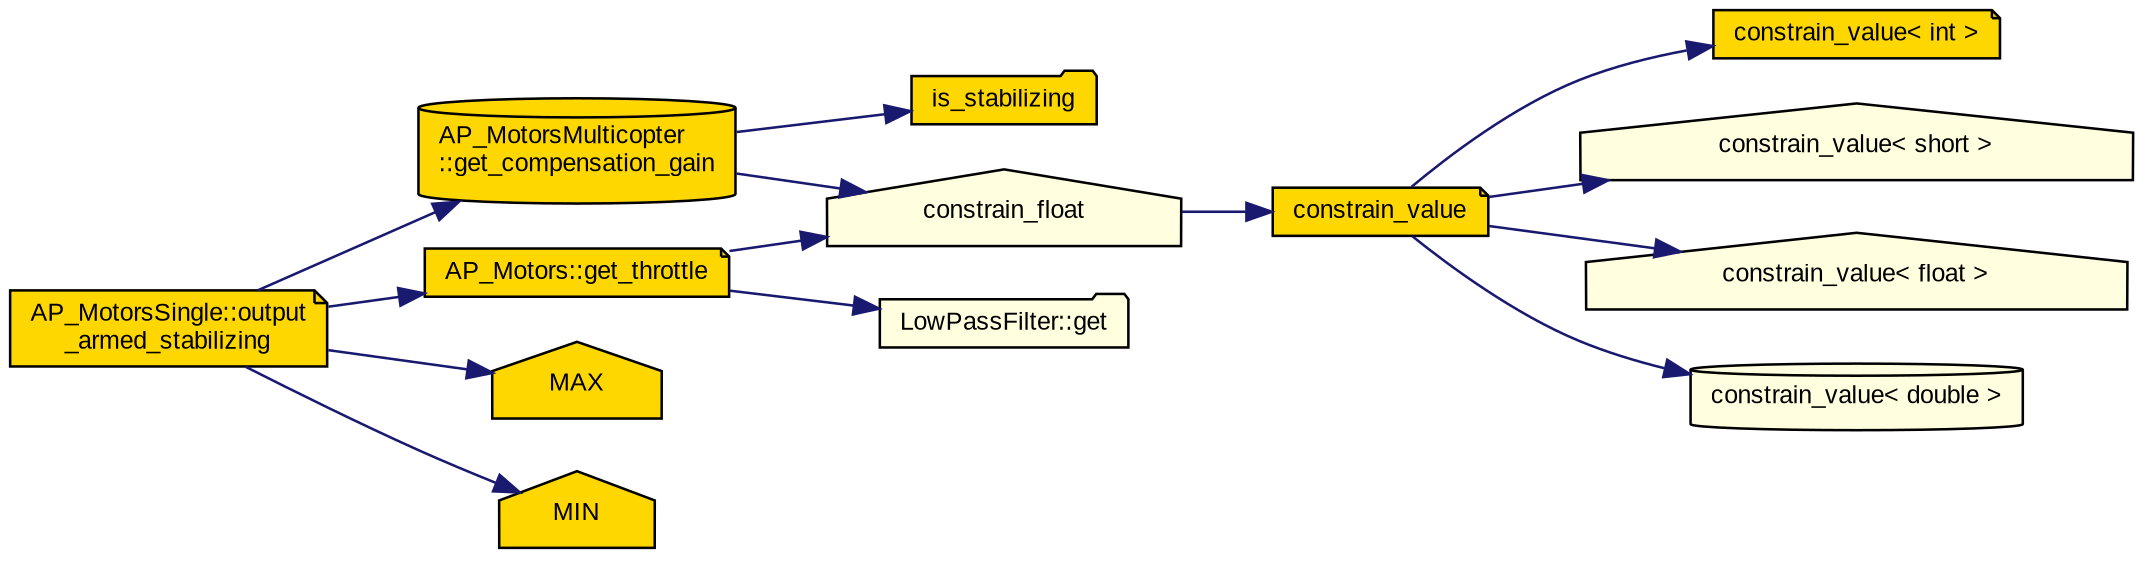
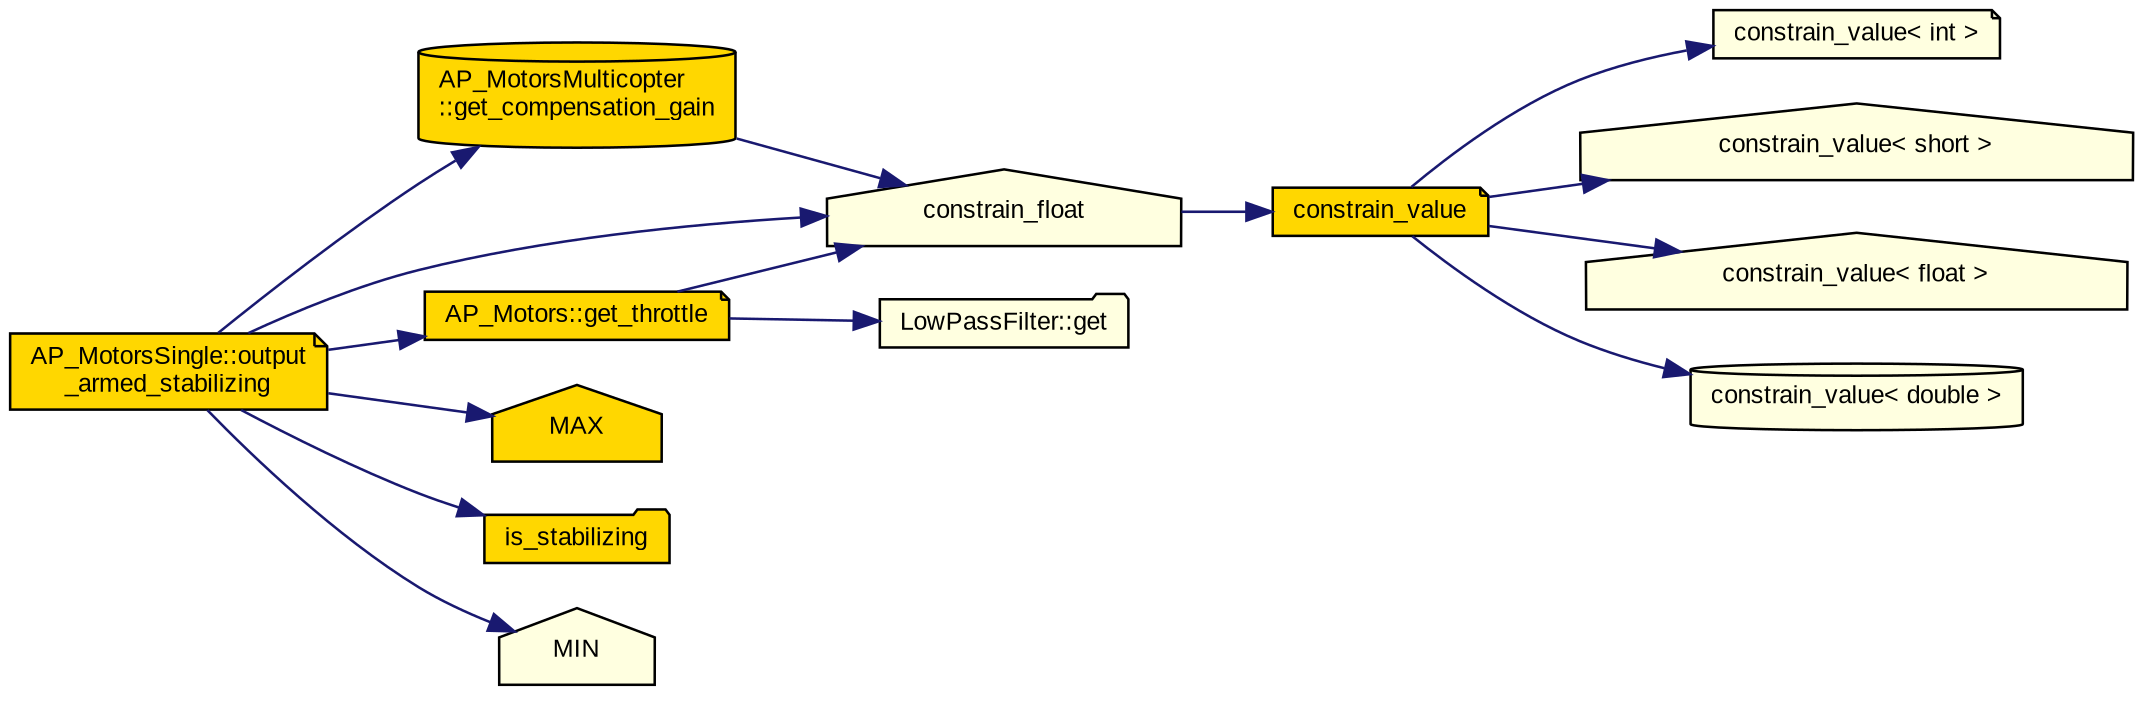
(1857, 34) -> (1857, 34)
(811, 123) -> (348, 463)
none -> (518, 249)
(577, 514) -> (577, 651)
